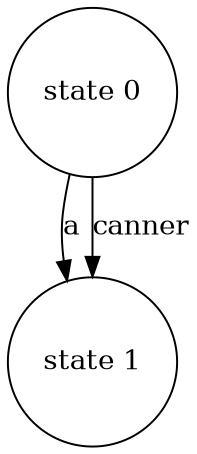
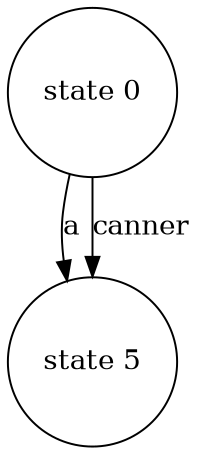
(92, 362) -> (92, 362)
